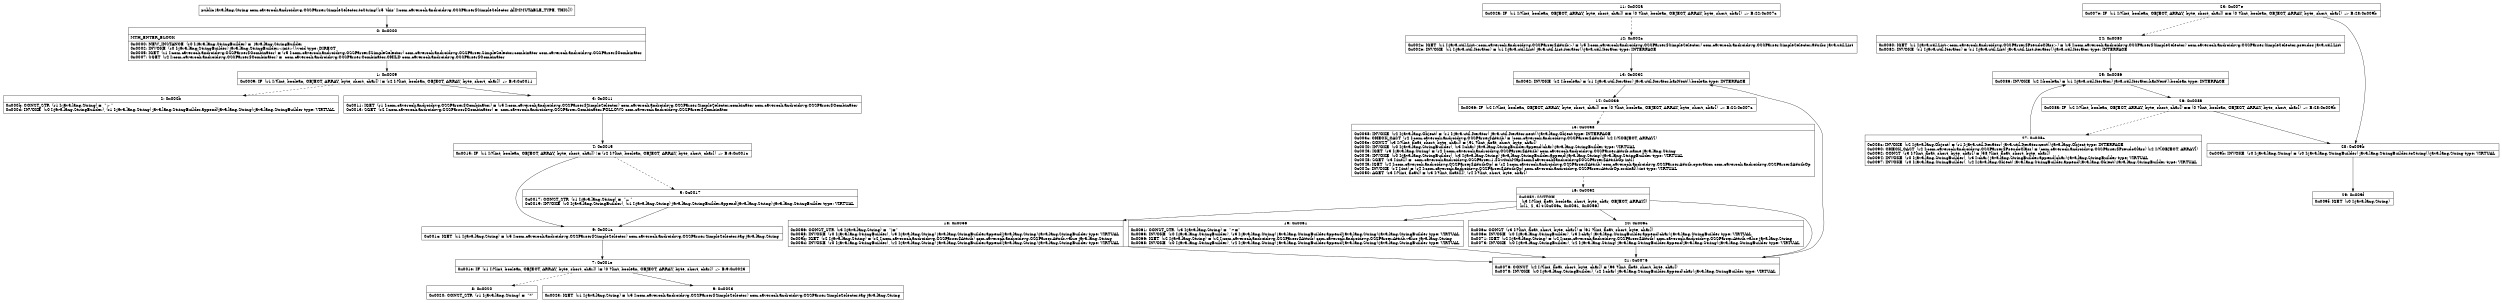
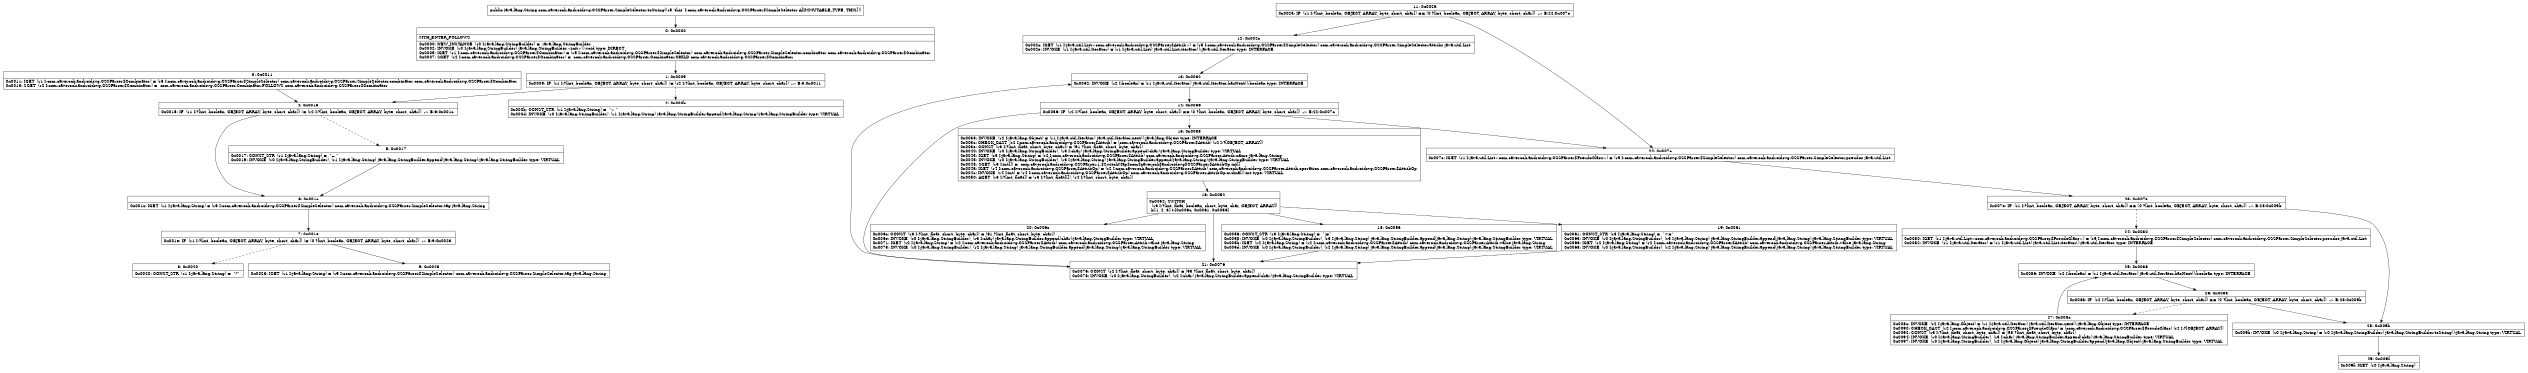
(1631, 25) -> (1344, 26)
(153, 38) -> (445, 38)
(484, 90) -> (493, 95)
none -> (1660, 155)
(1583, 181) -> (1205, 185)
(1636, 250) -> (866, 229)
